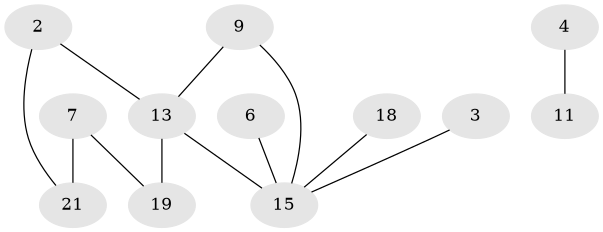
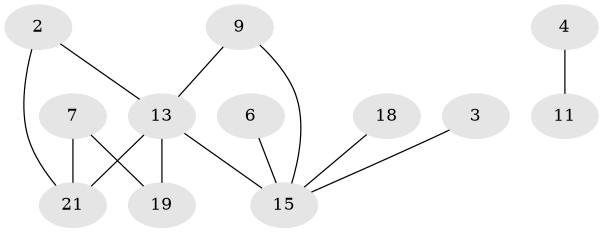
none -> (123, 155)
